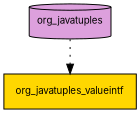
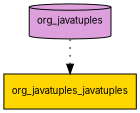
(70, 92) -> (70, 92)
